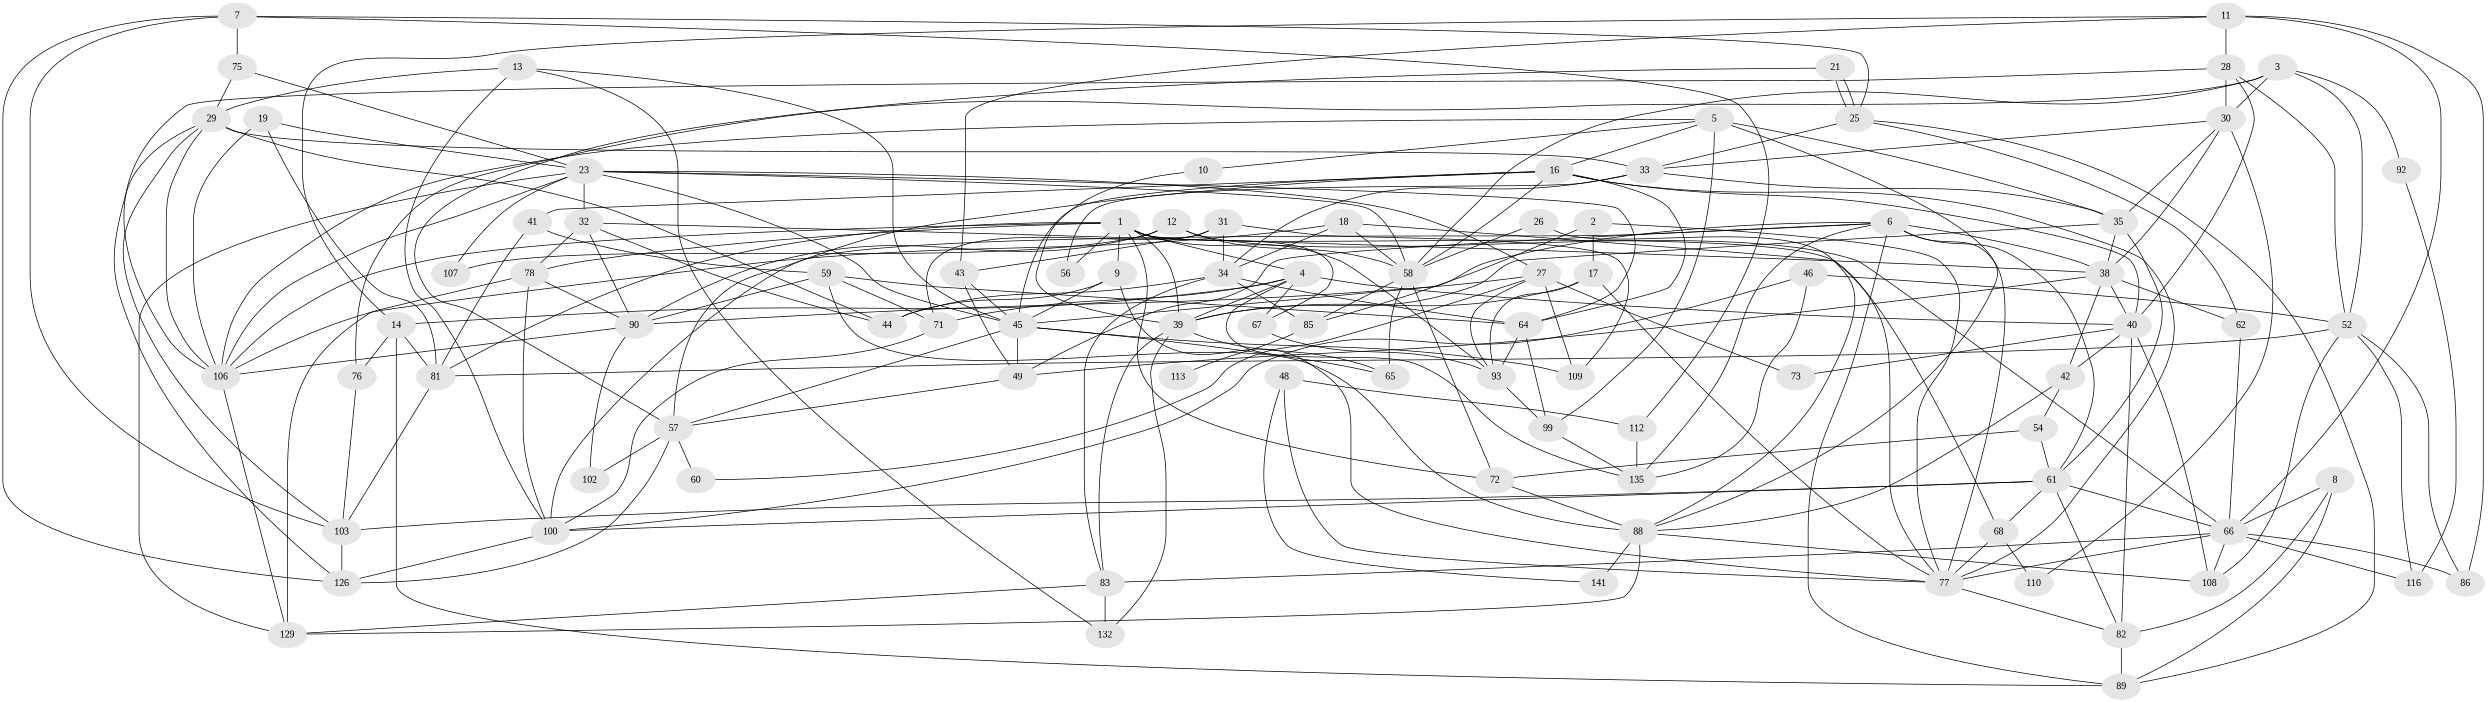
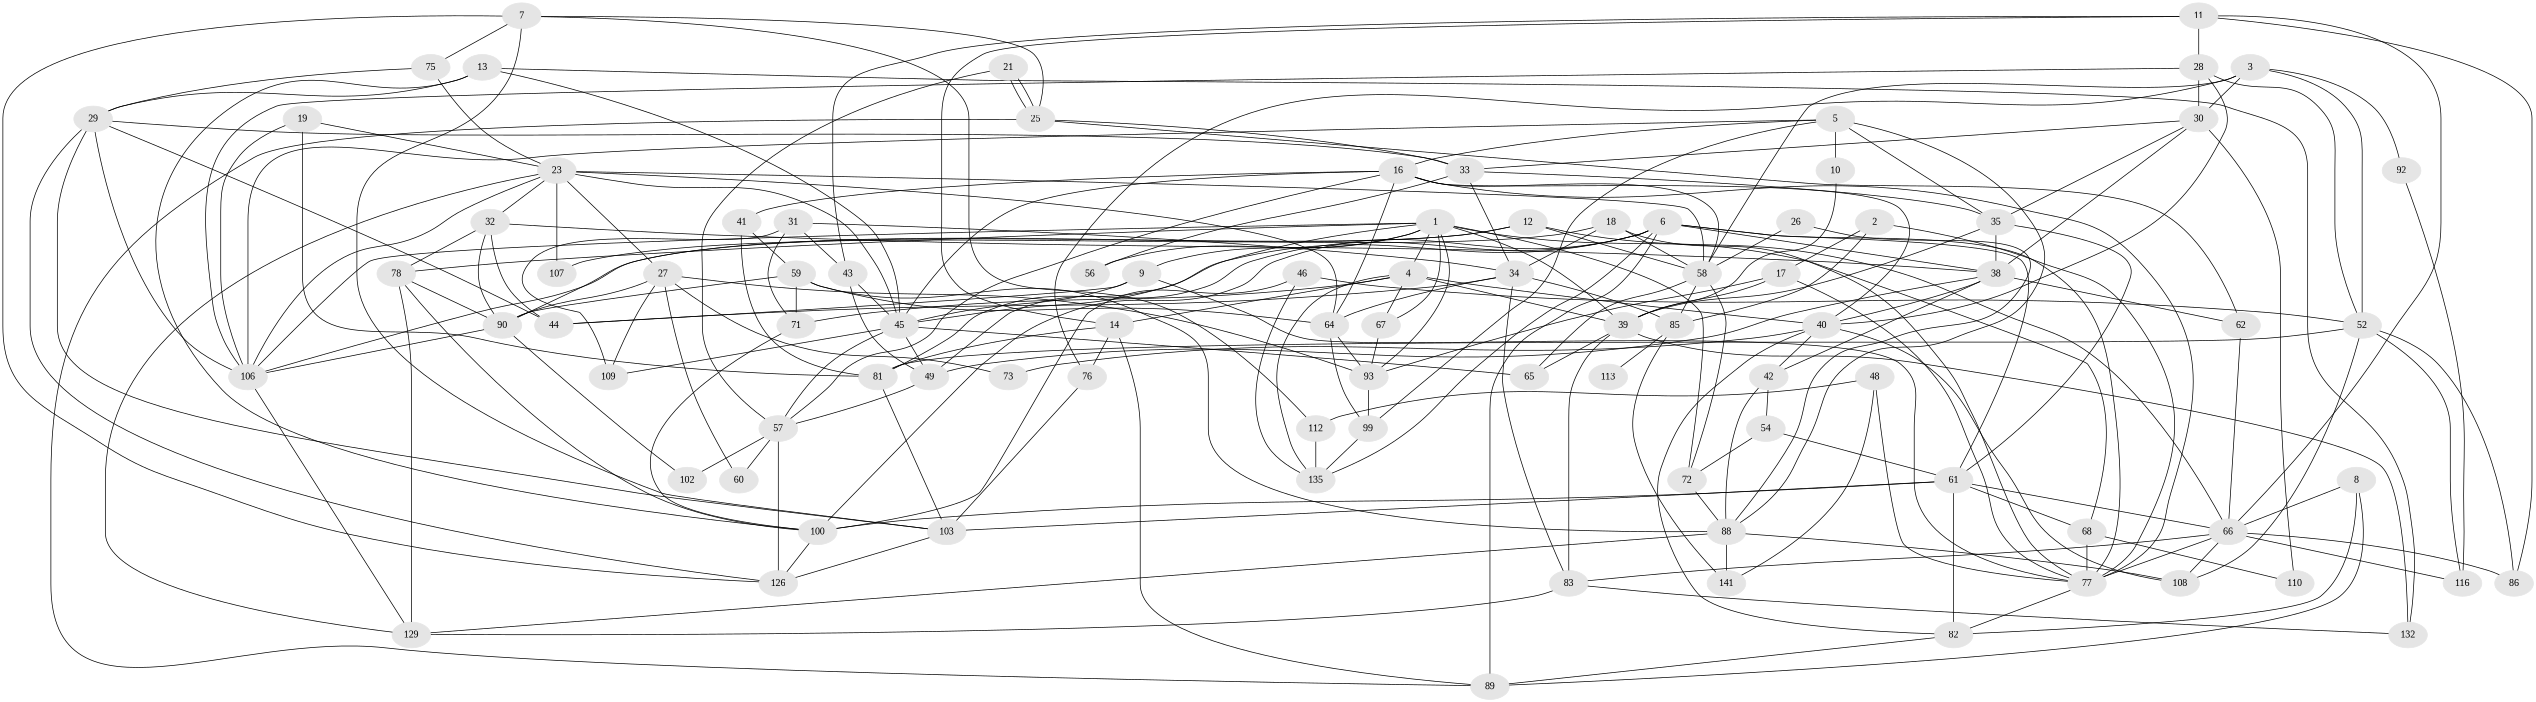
none -> (1641, 462)
